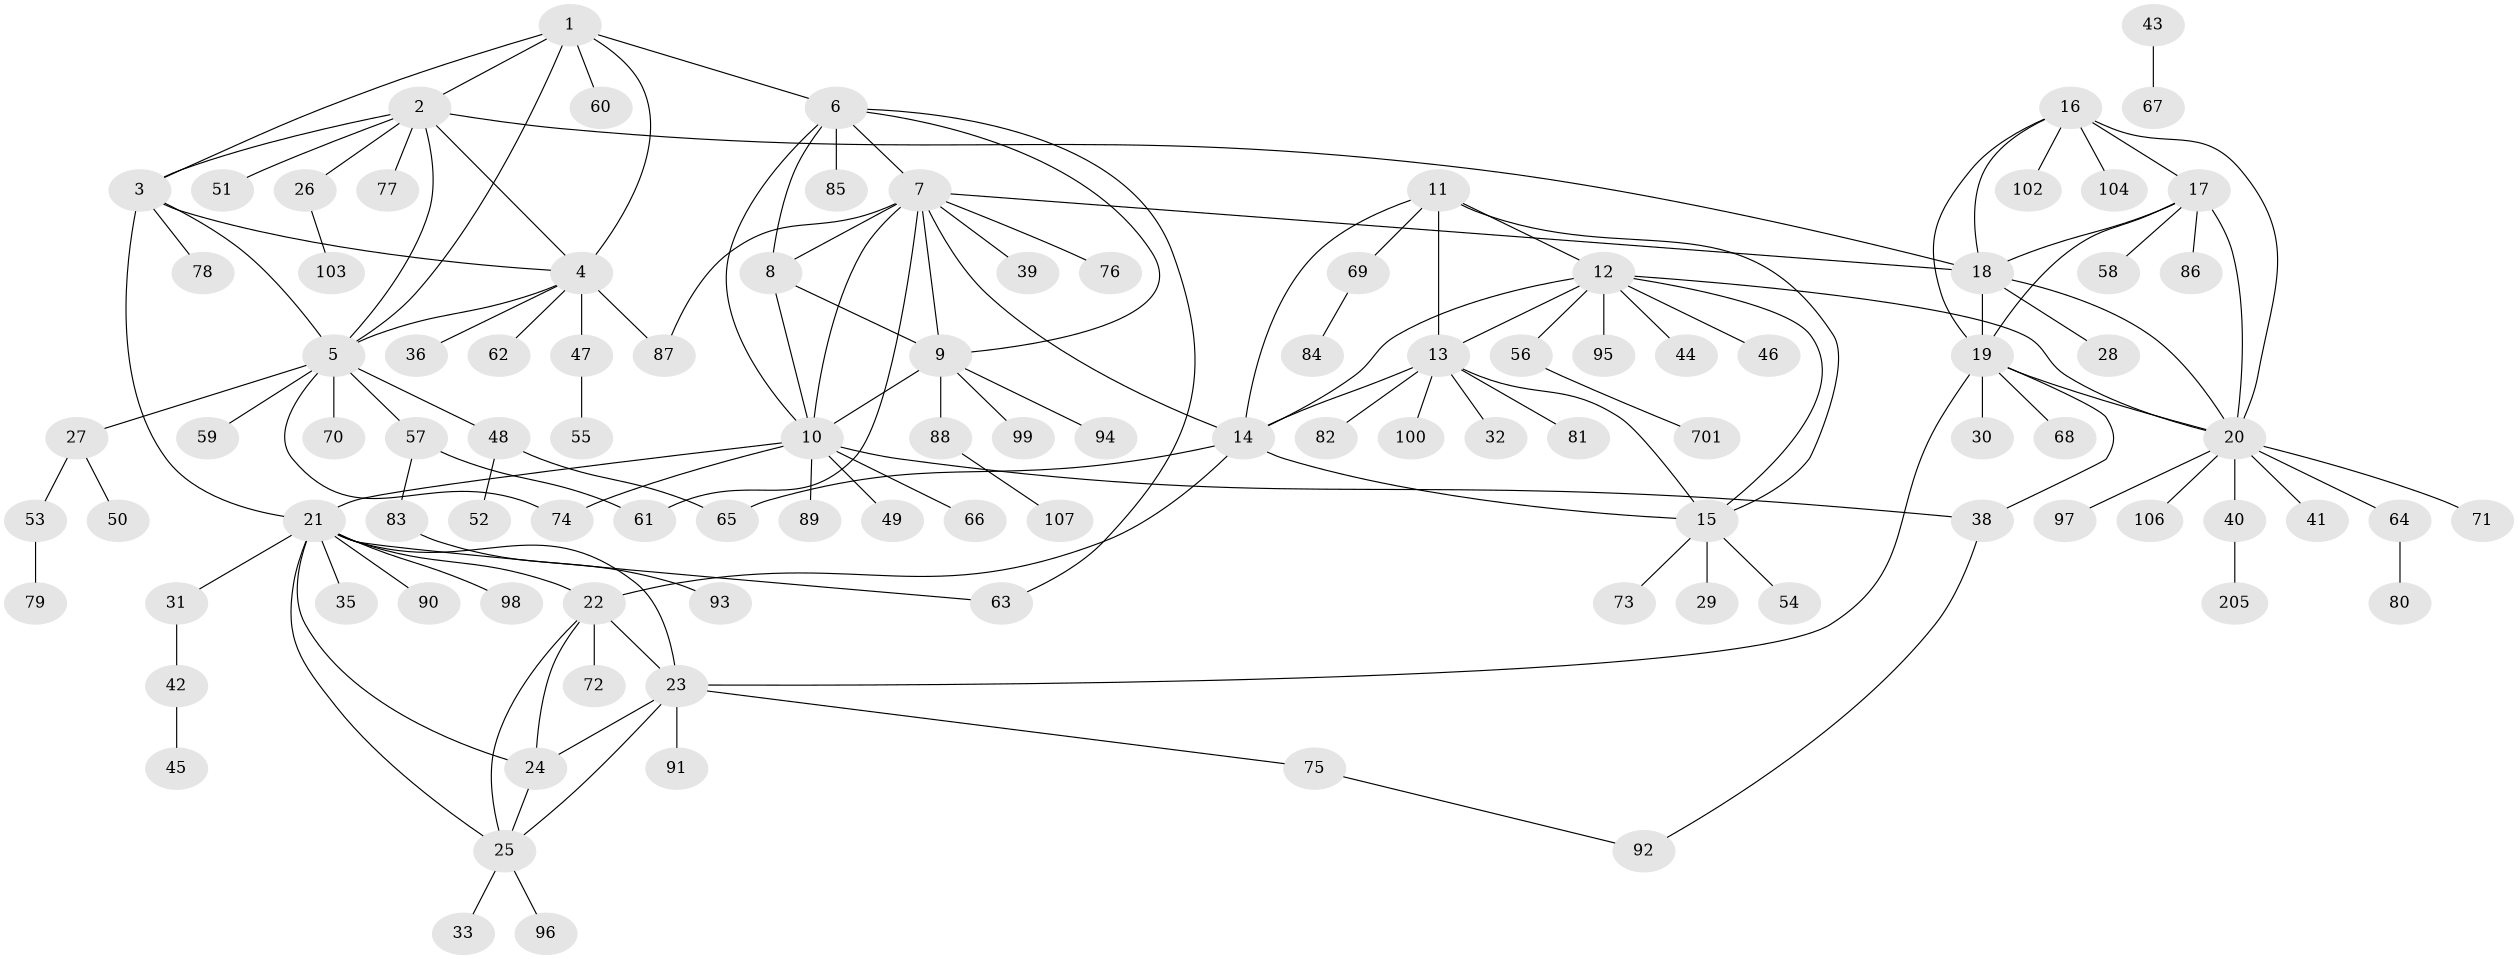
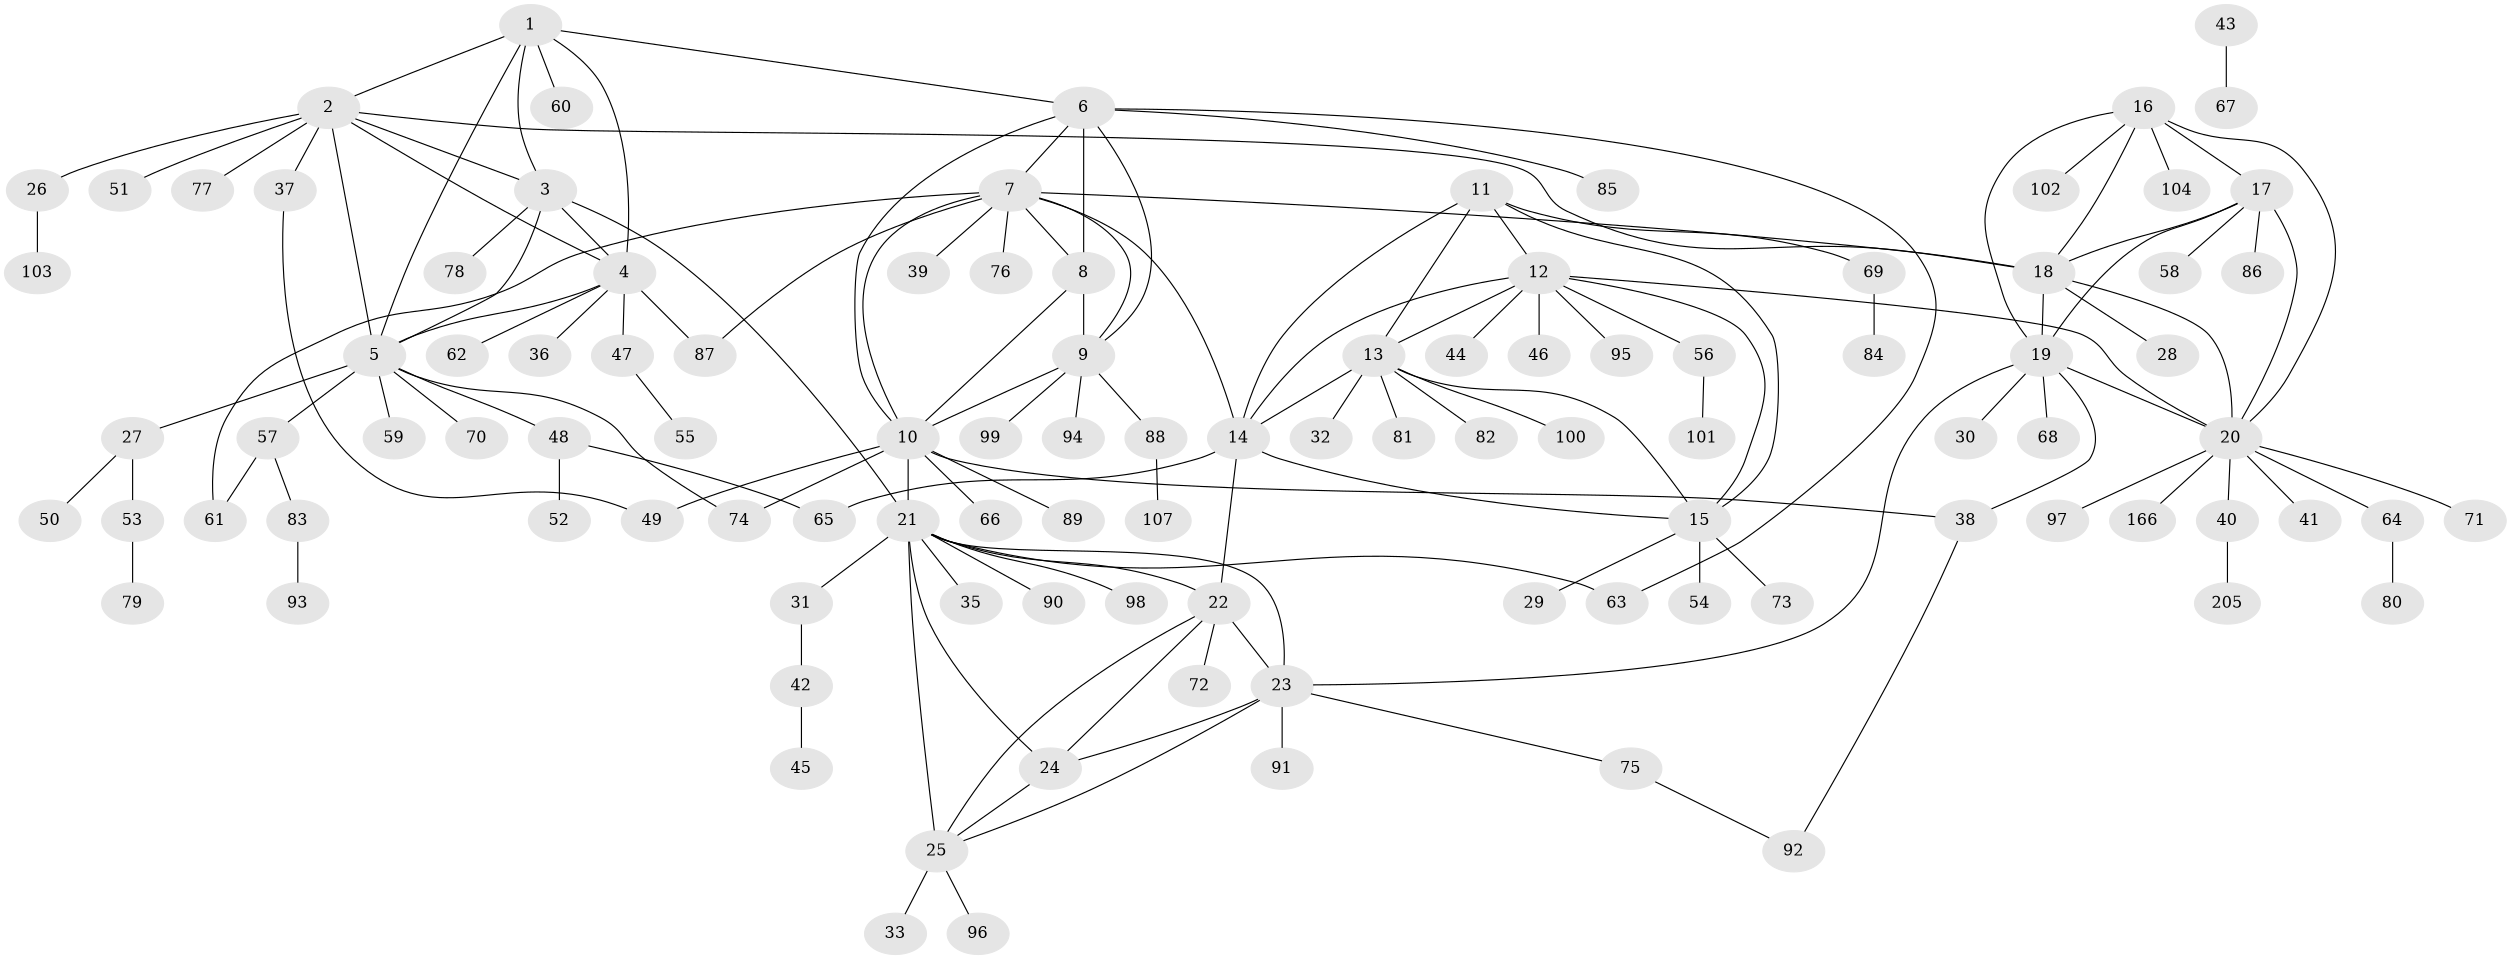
none -> (285, 190)
(1707, 438) -> (1702, 438)
(2150, 521) -> (2143, 521)
